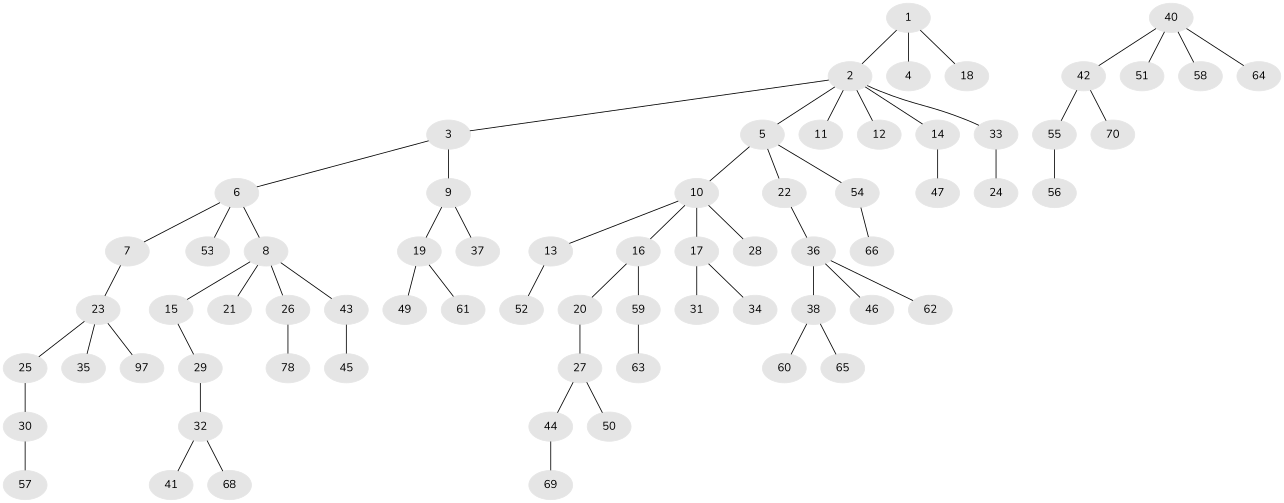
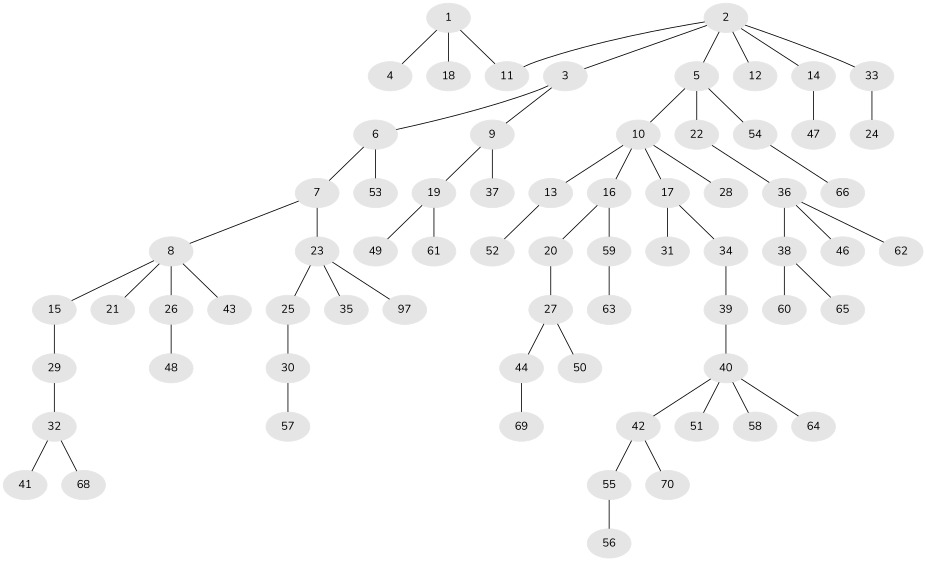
(879, 47) -> (478, 47)
(251, 222) -> (244, 222)
none -> (726, 310)
(288, 368) -> (171, 368)
(346, 368) -> none
